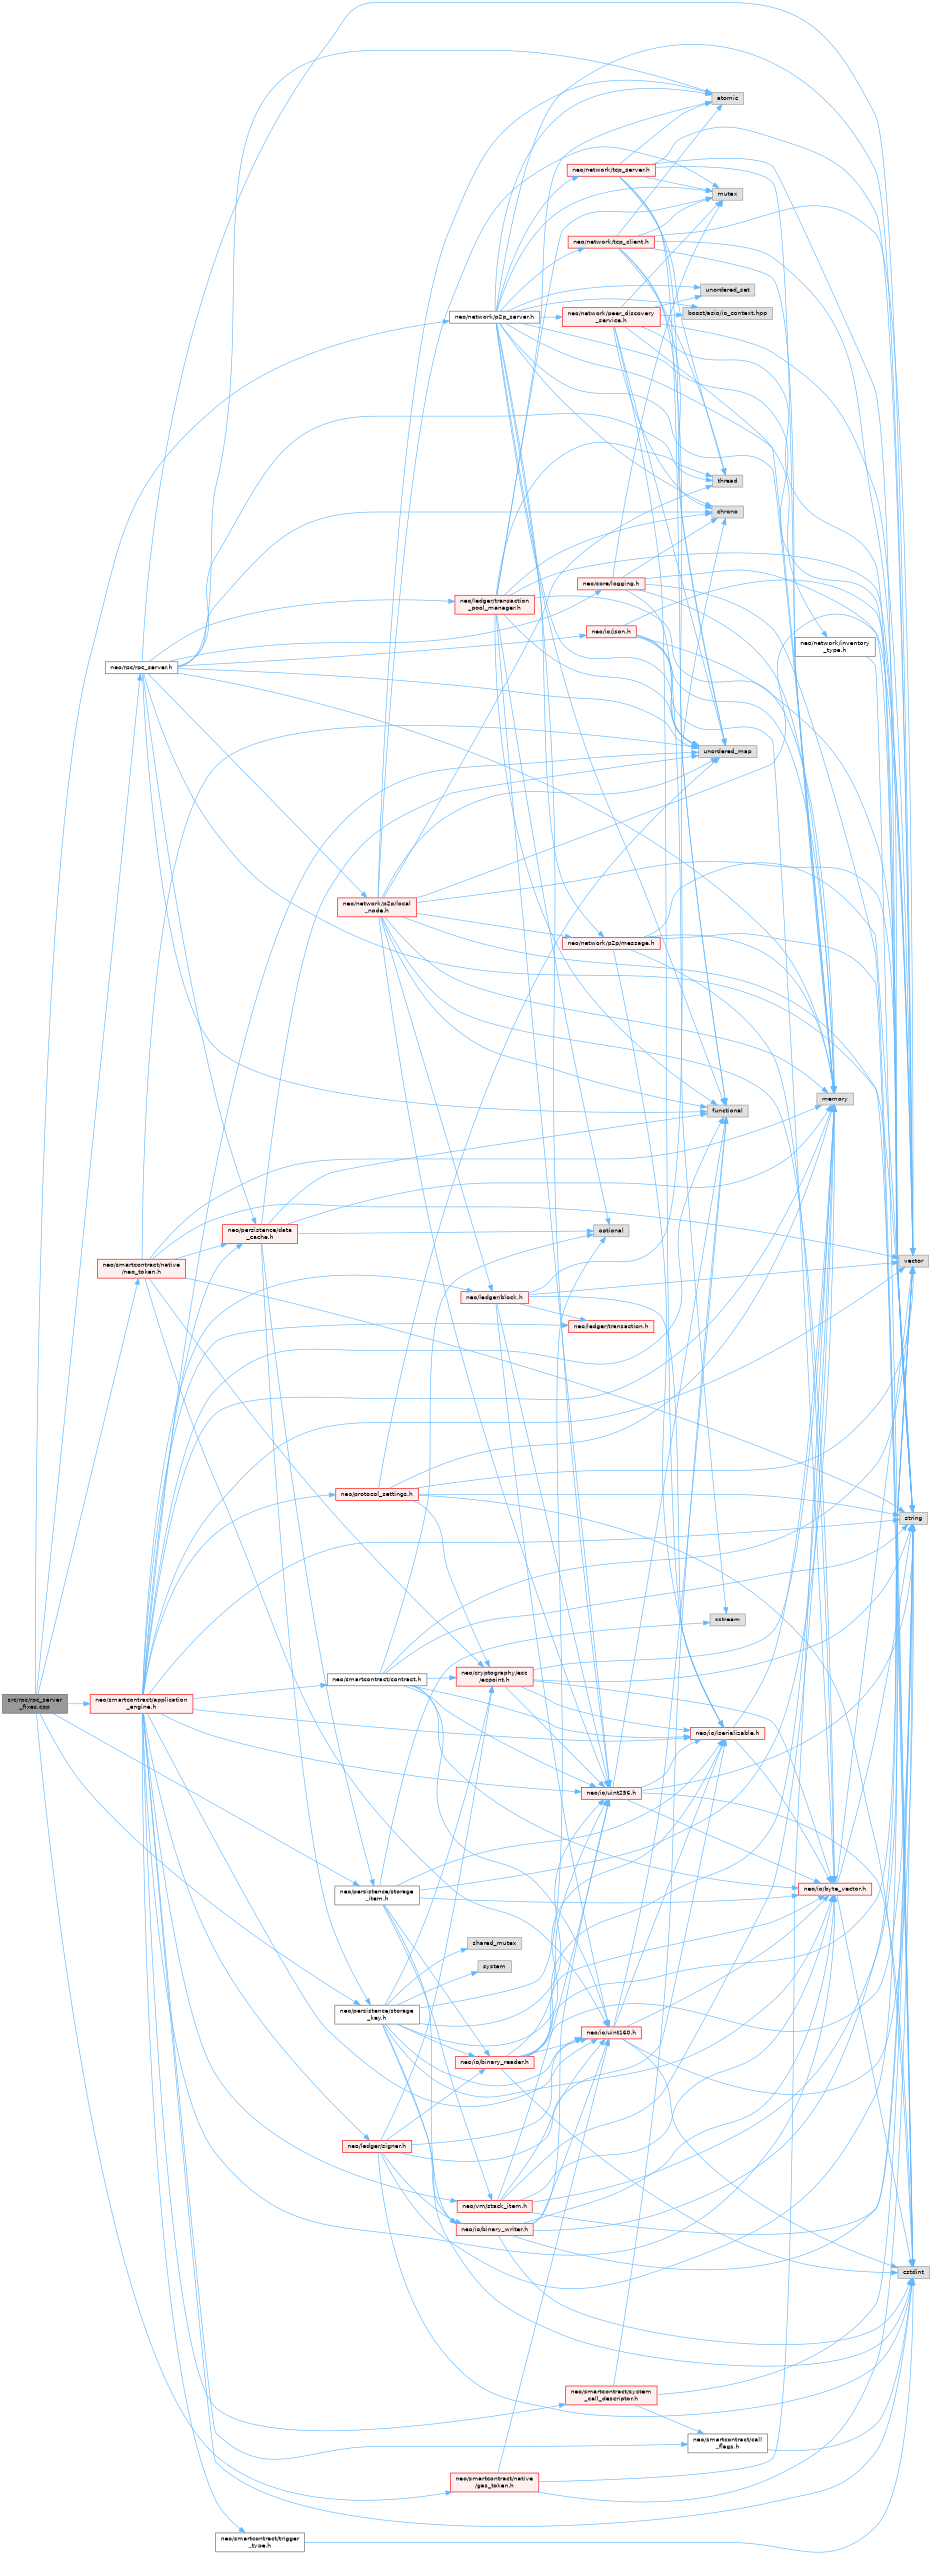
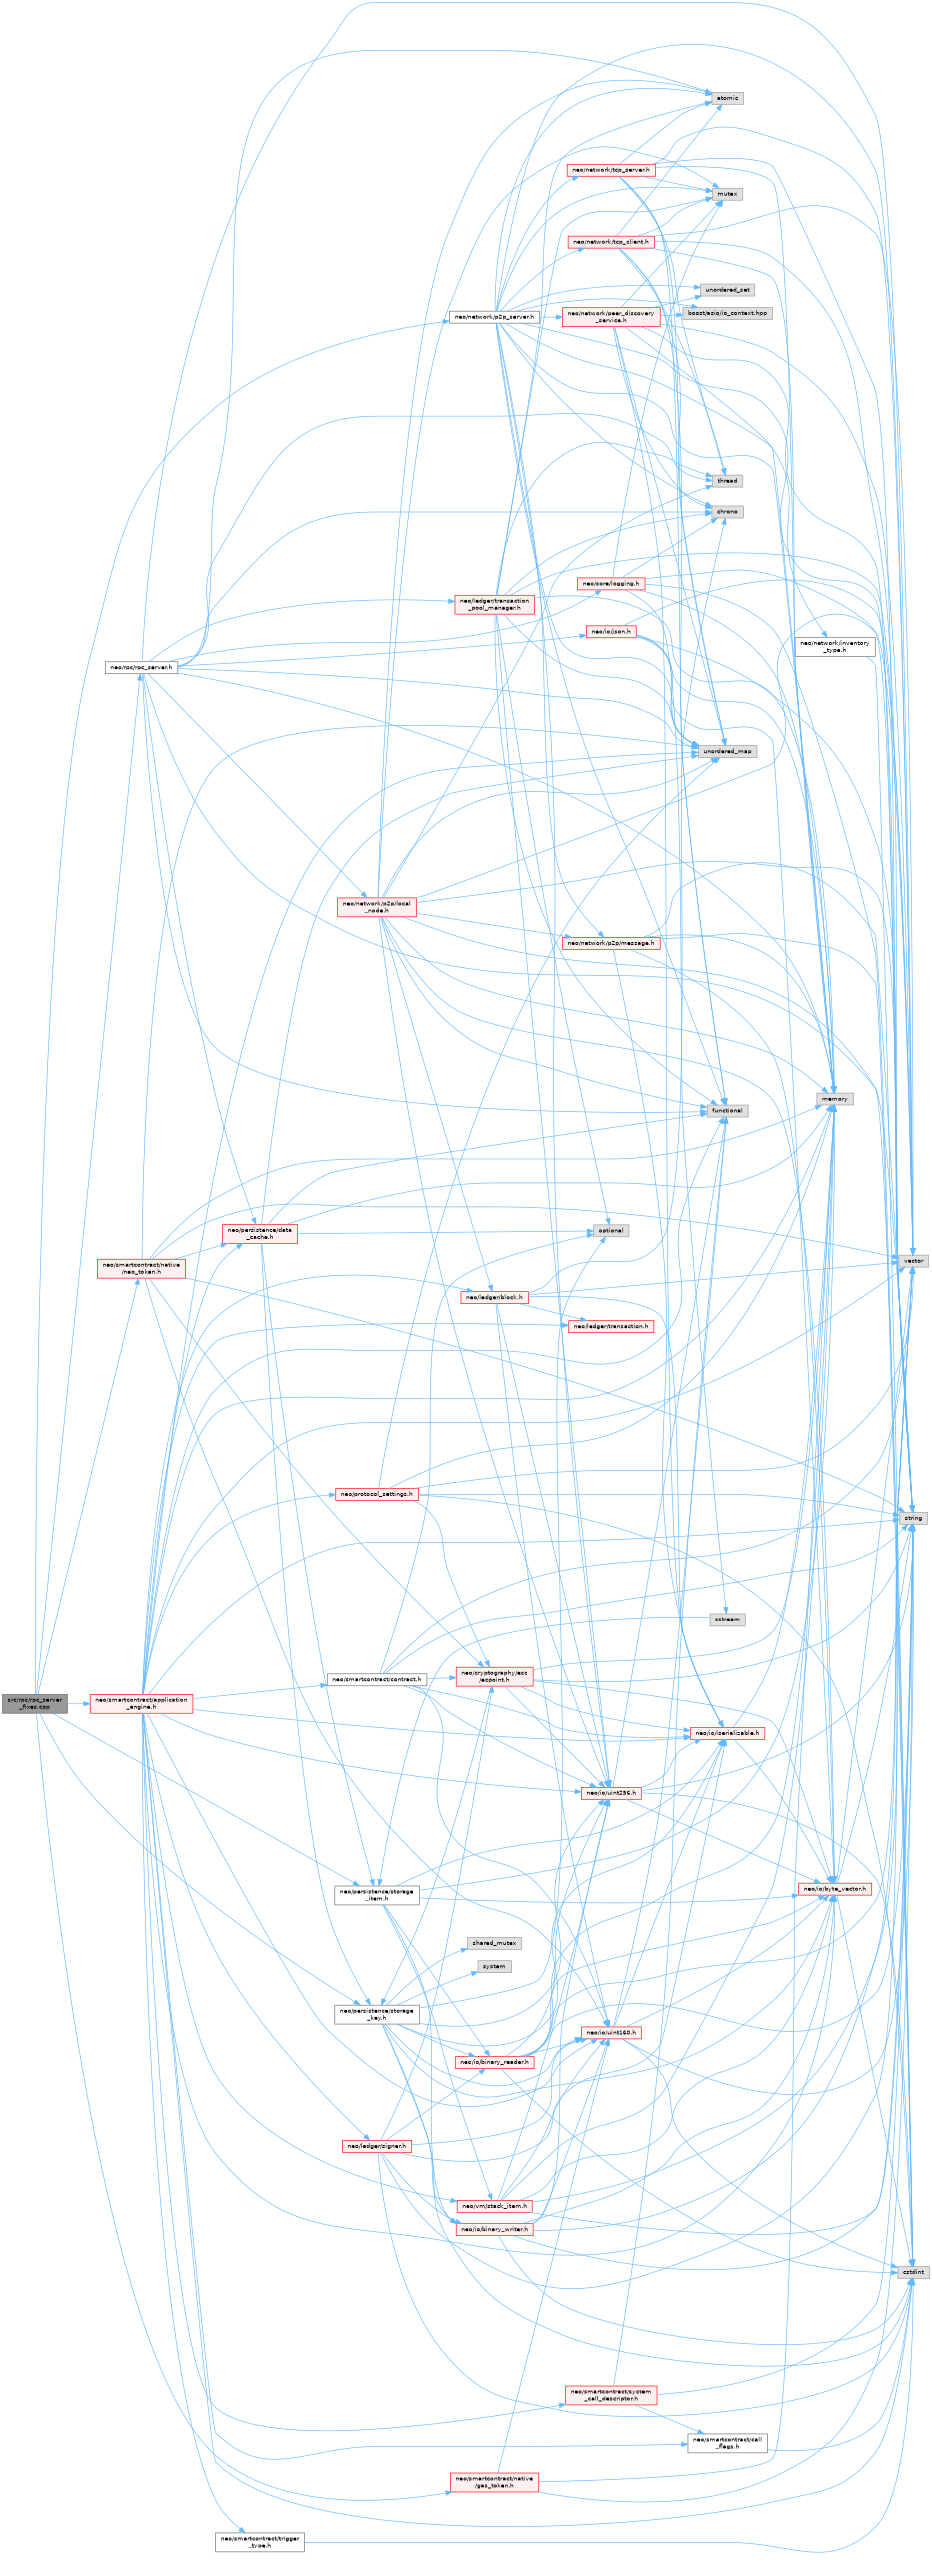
(462, 1660) -> (474, 1643)
(556, 1834) -> none
(449, 1853) -> (447, 1846)
